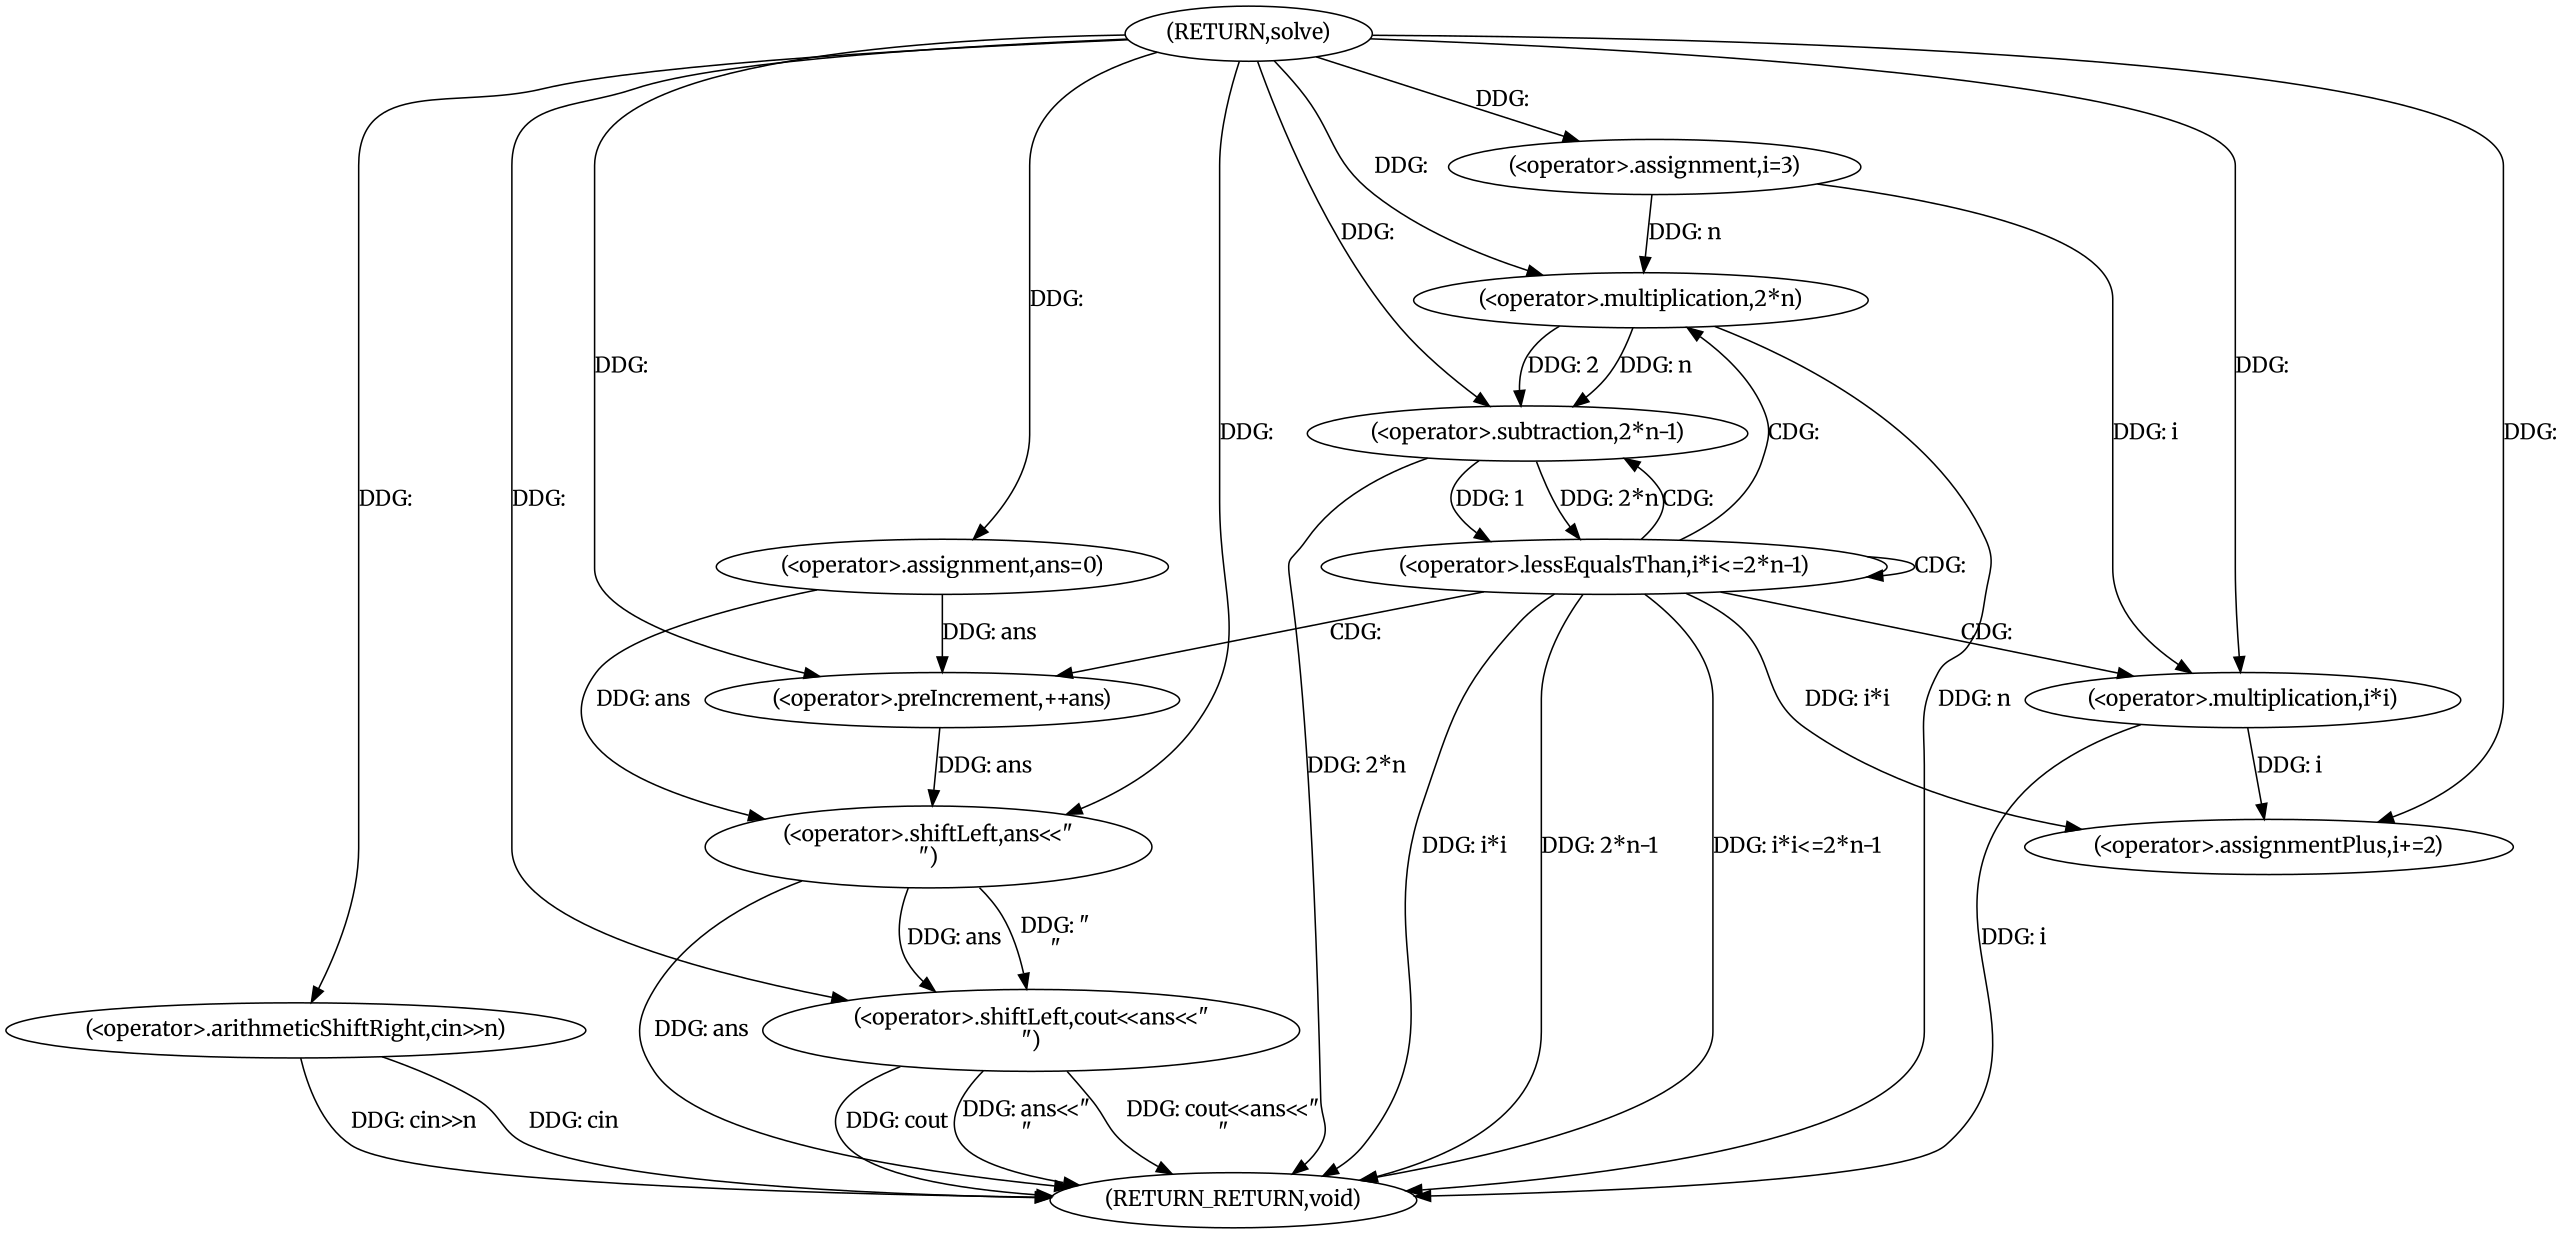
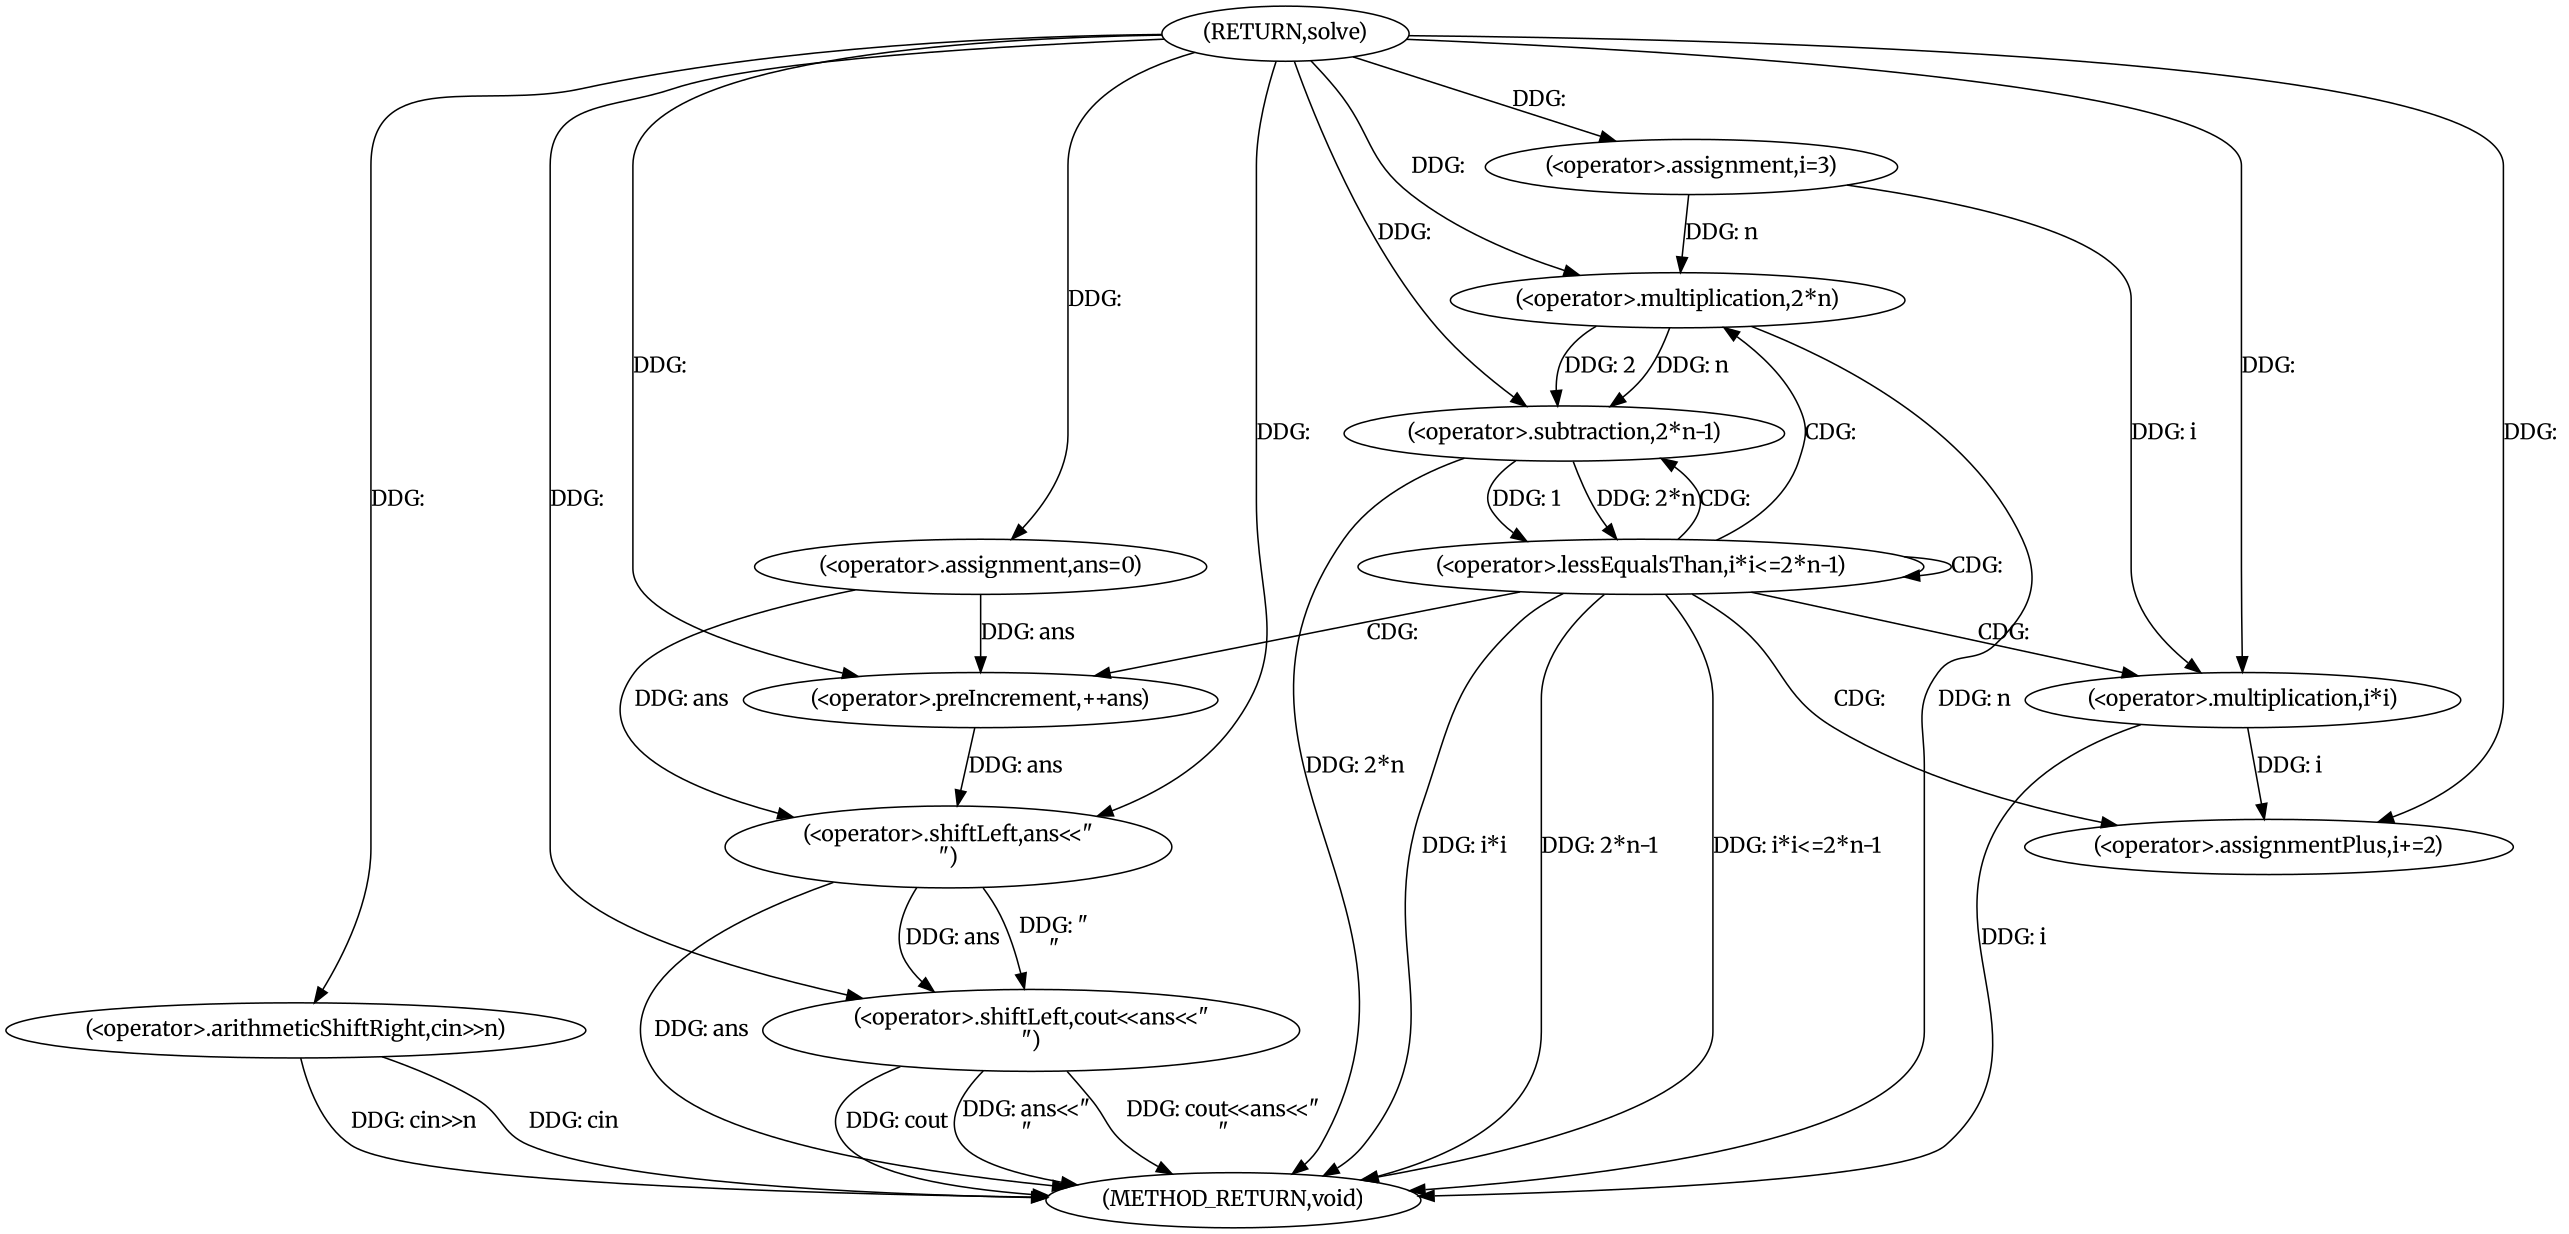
(1848, 700) -> (1862, 700)
(1233, 1200) -> (1233, 1200)
